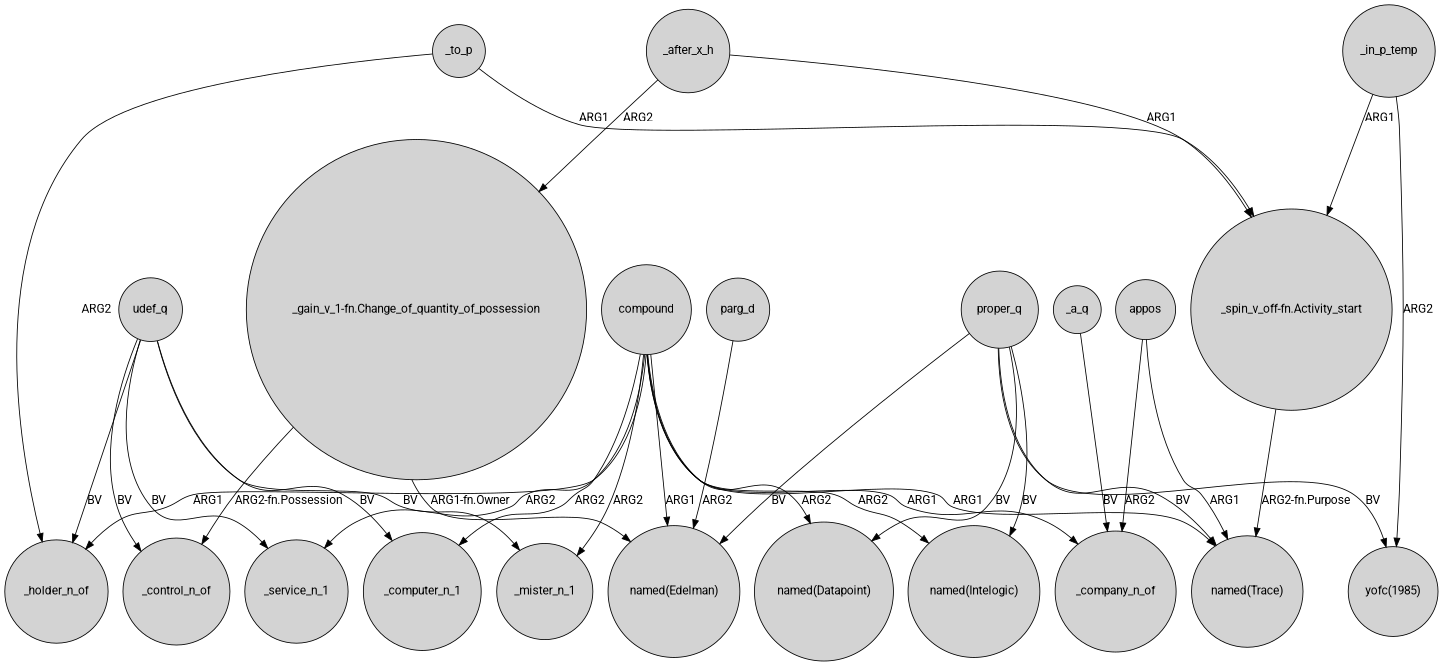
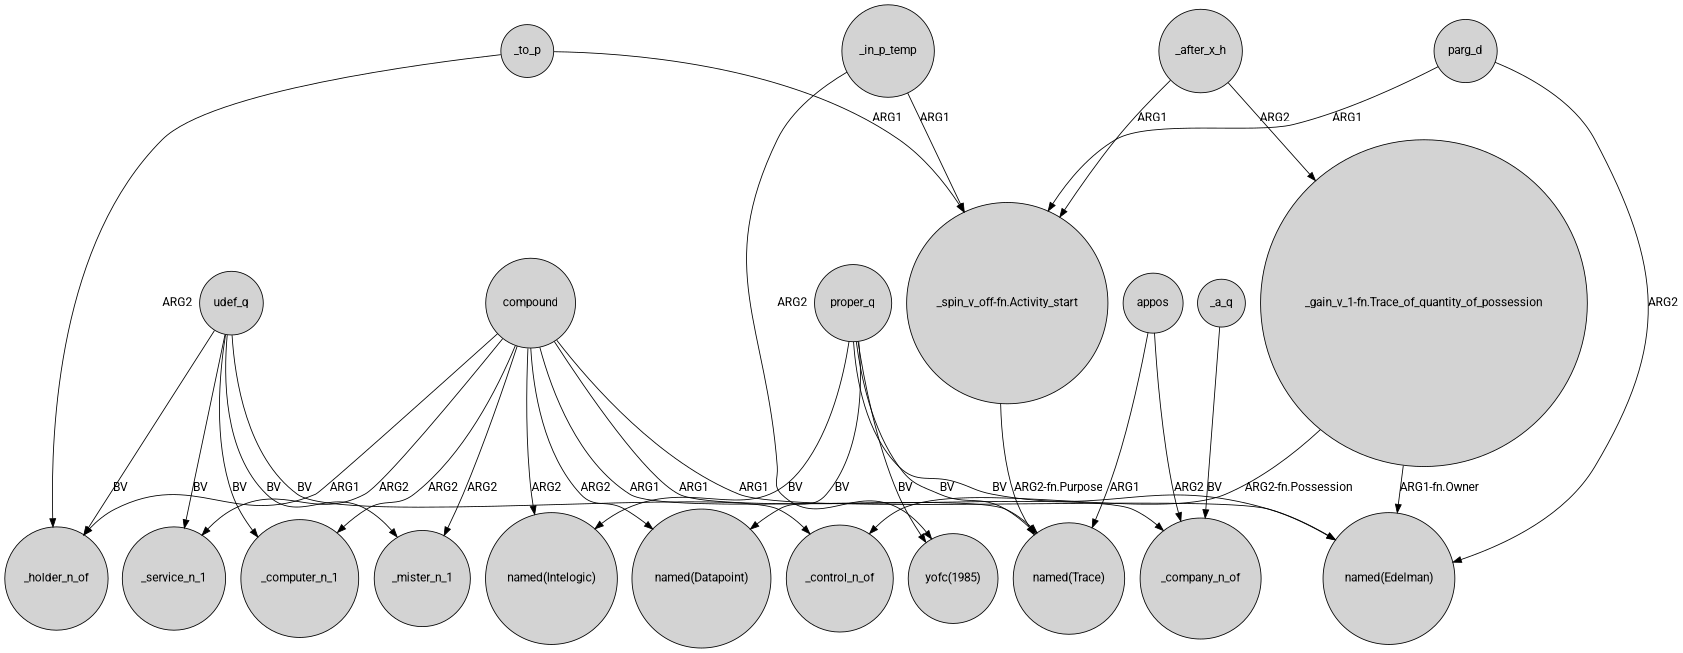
none -> (1237, 128)
(416, 310) -> (1424, 303)
